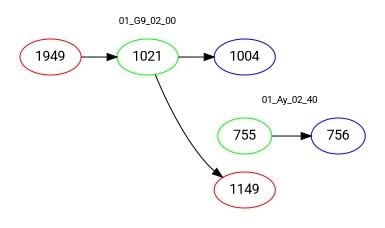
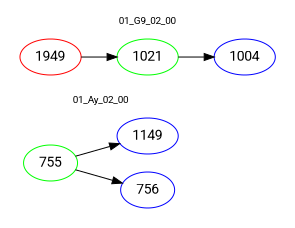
(290, 100) -> (101, 100)
(180, 126) -> (93, 151)
(245, 190) -> (148, 136)
